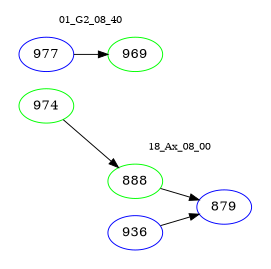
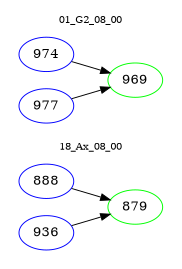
(91, 21) -> (91, 21)
(46, 106) -> (46, 54)
(87, 140) -> (86, 66)
(135, 181) -> (46, 181)
(224, 207) -> (135, 207)
